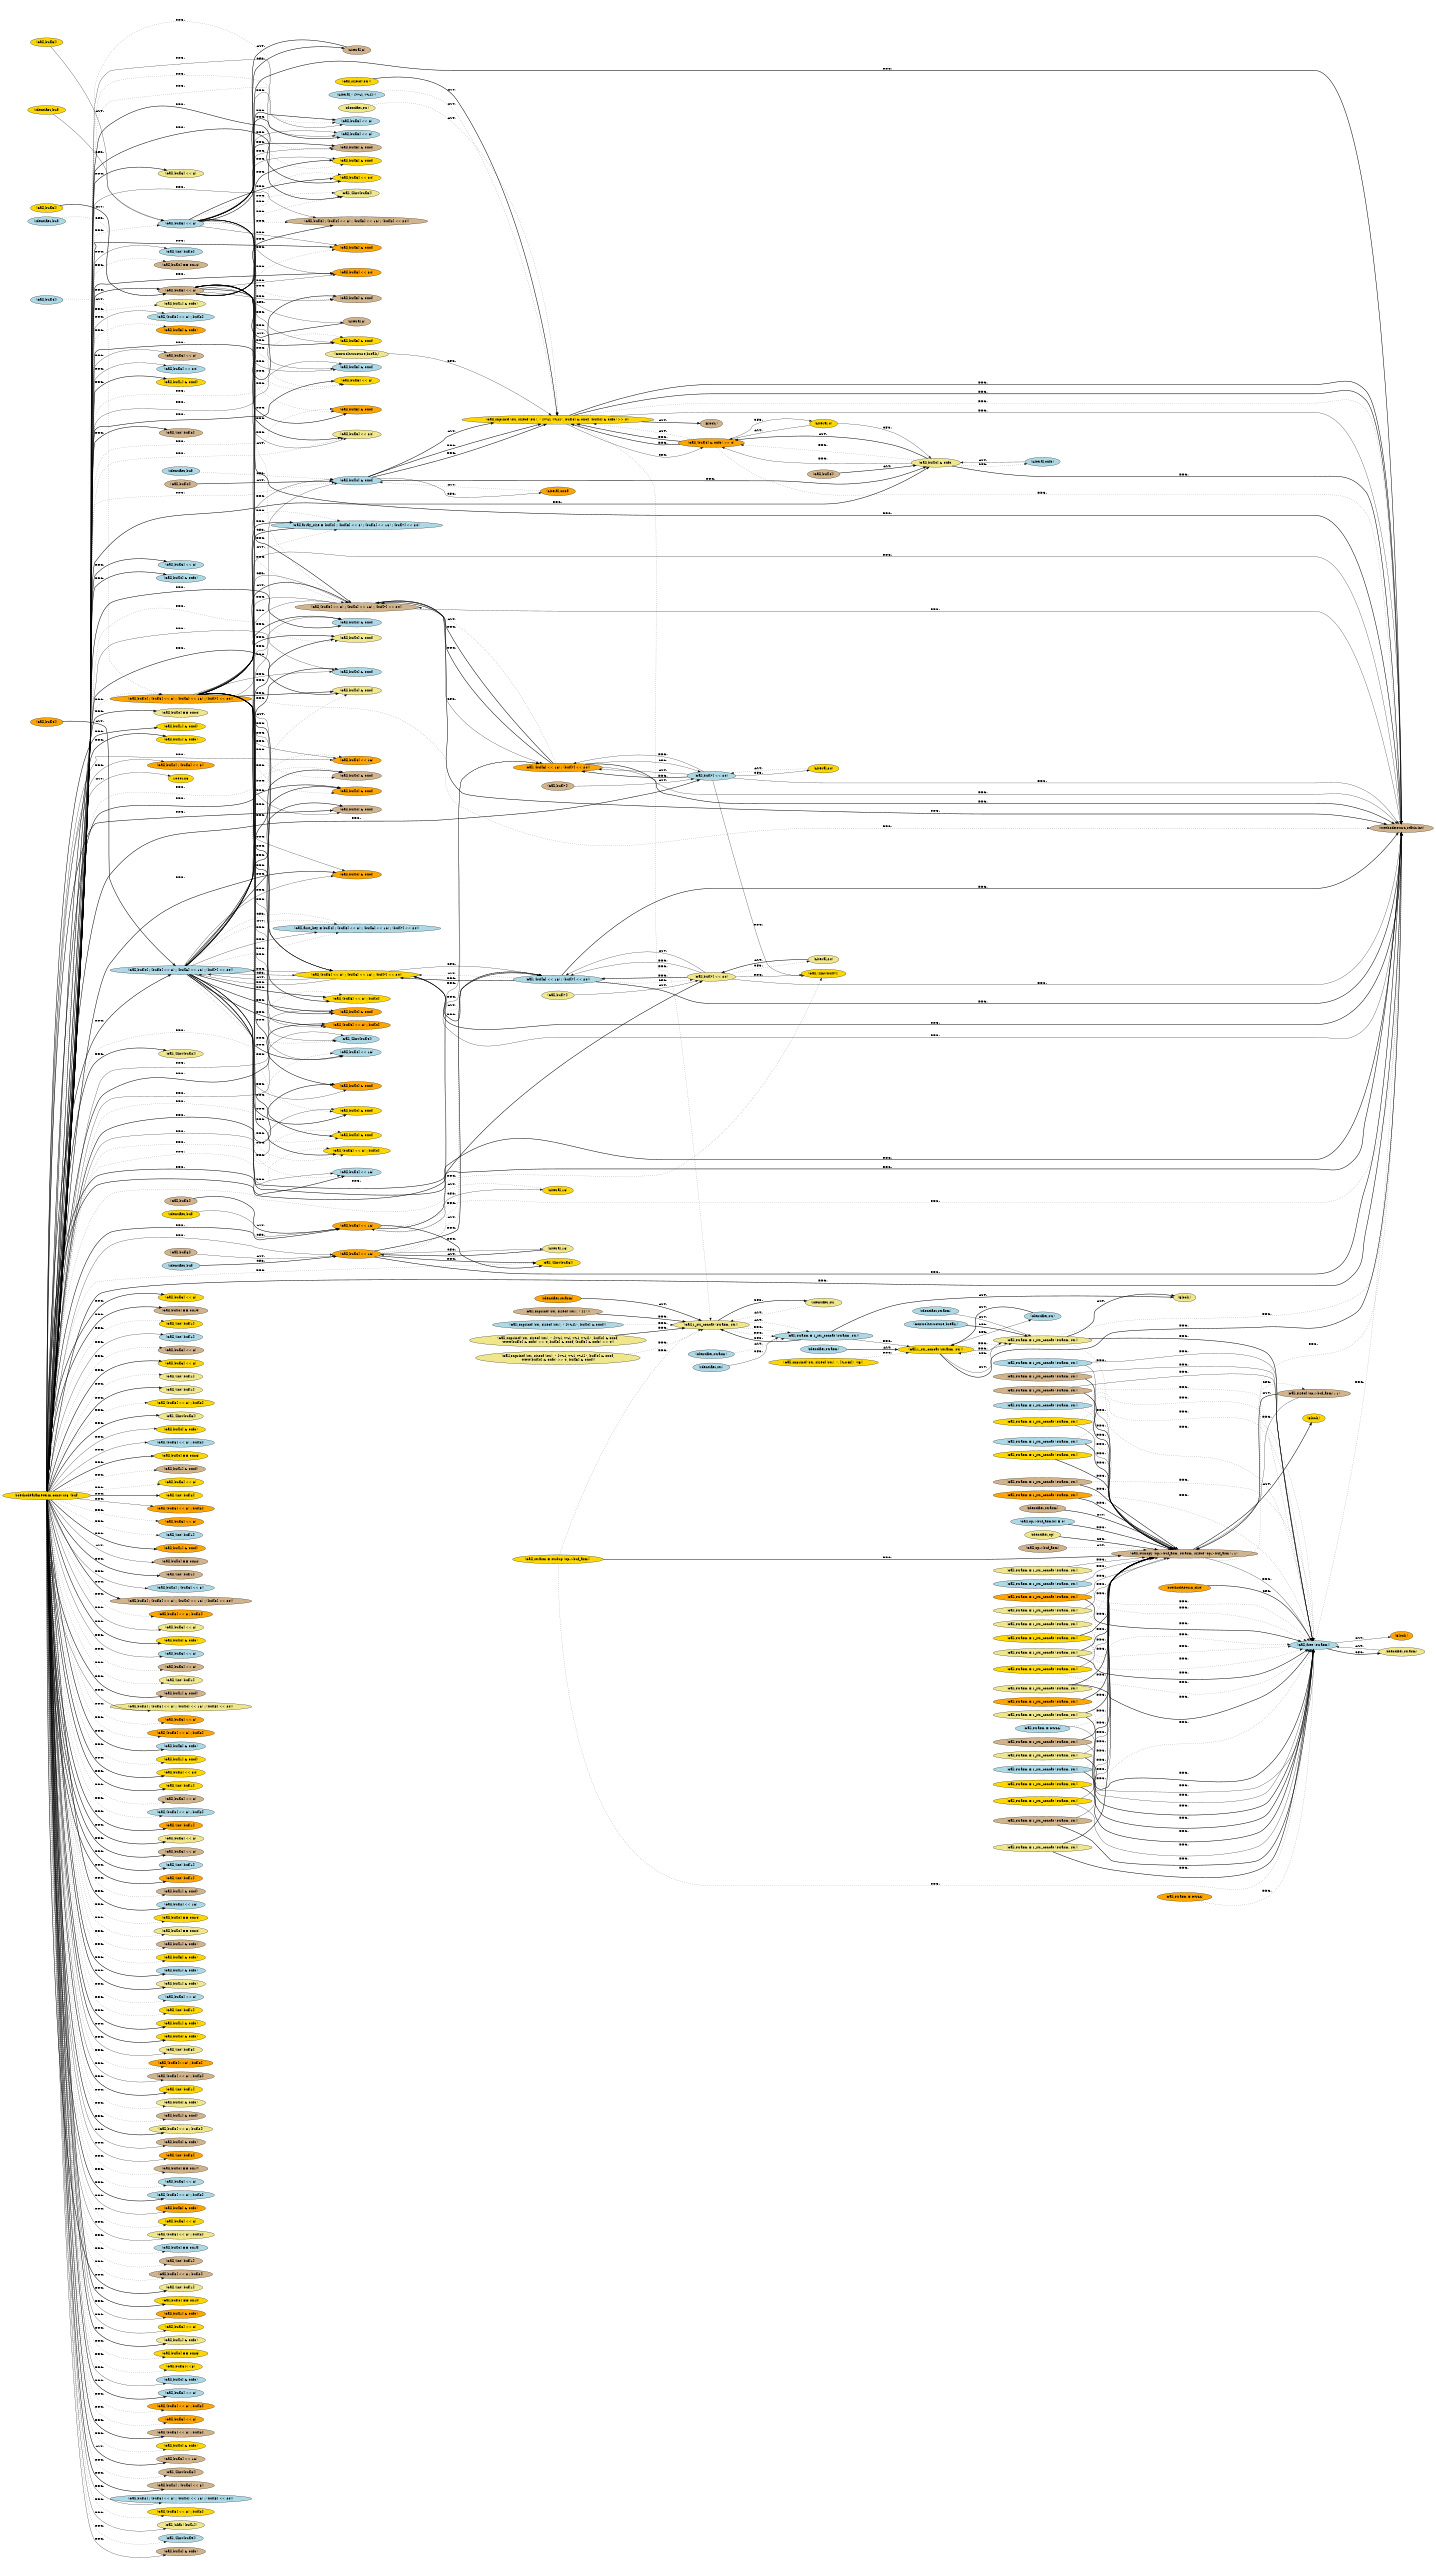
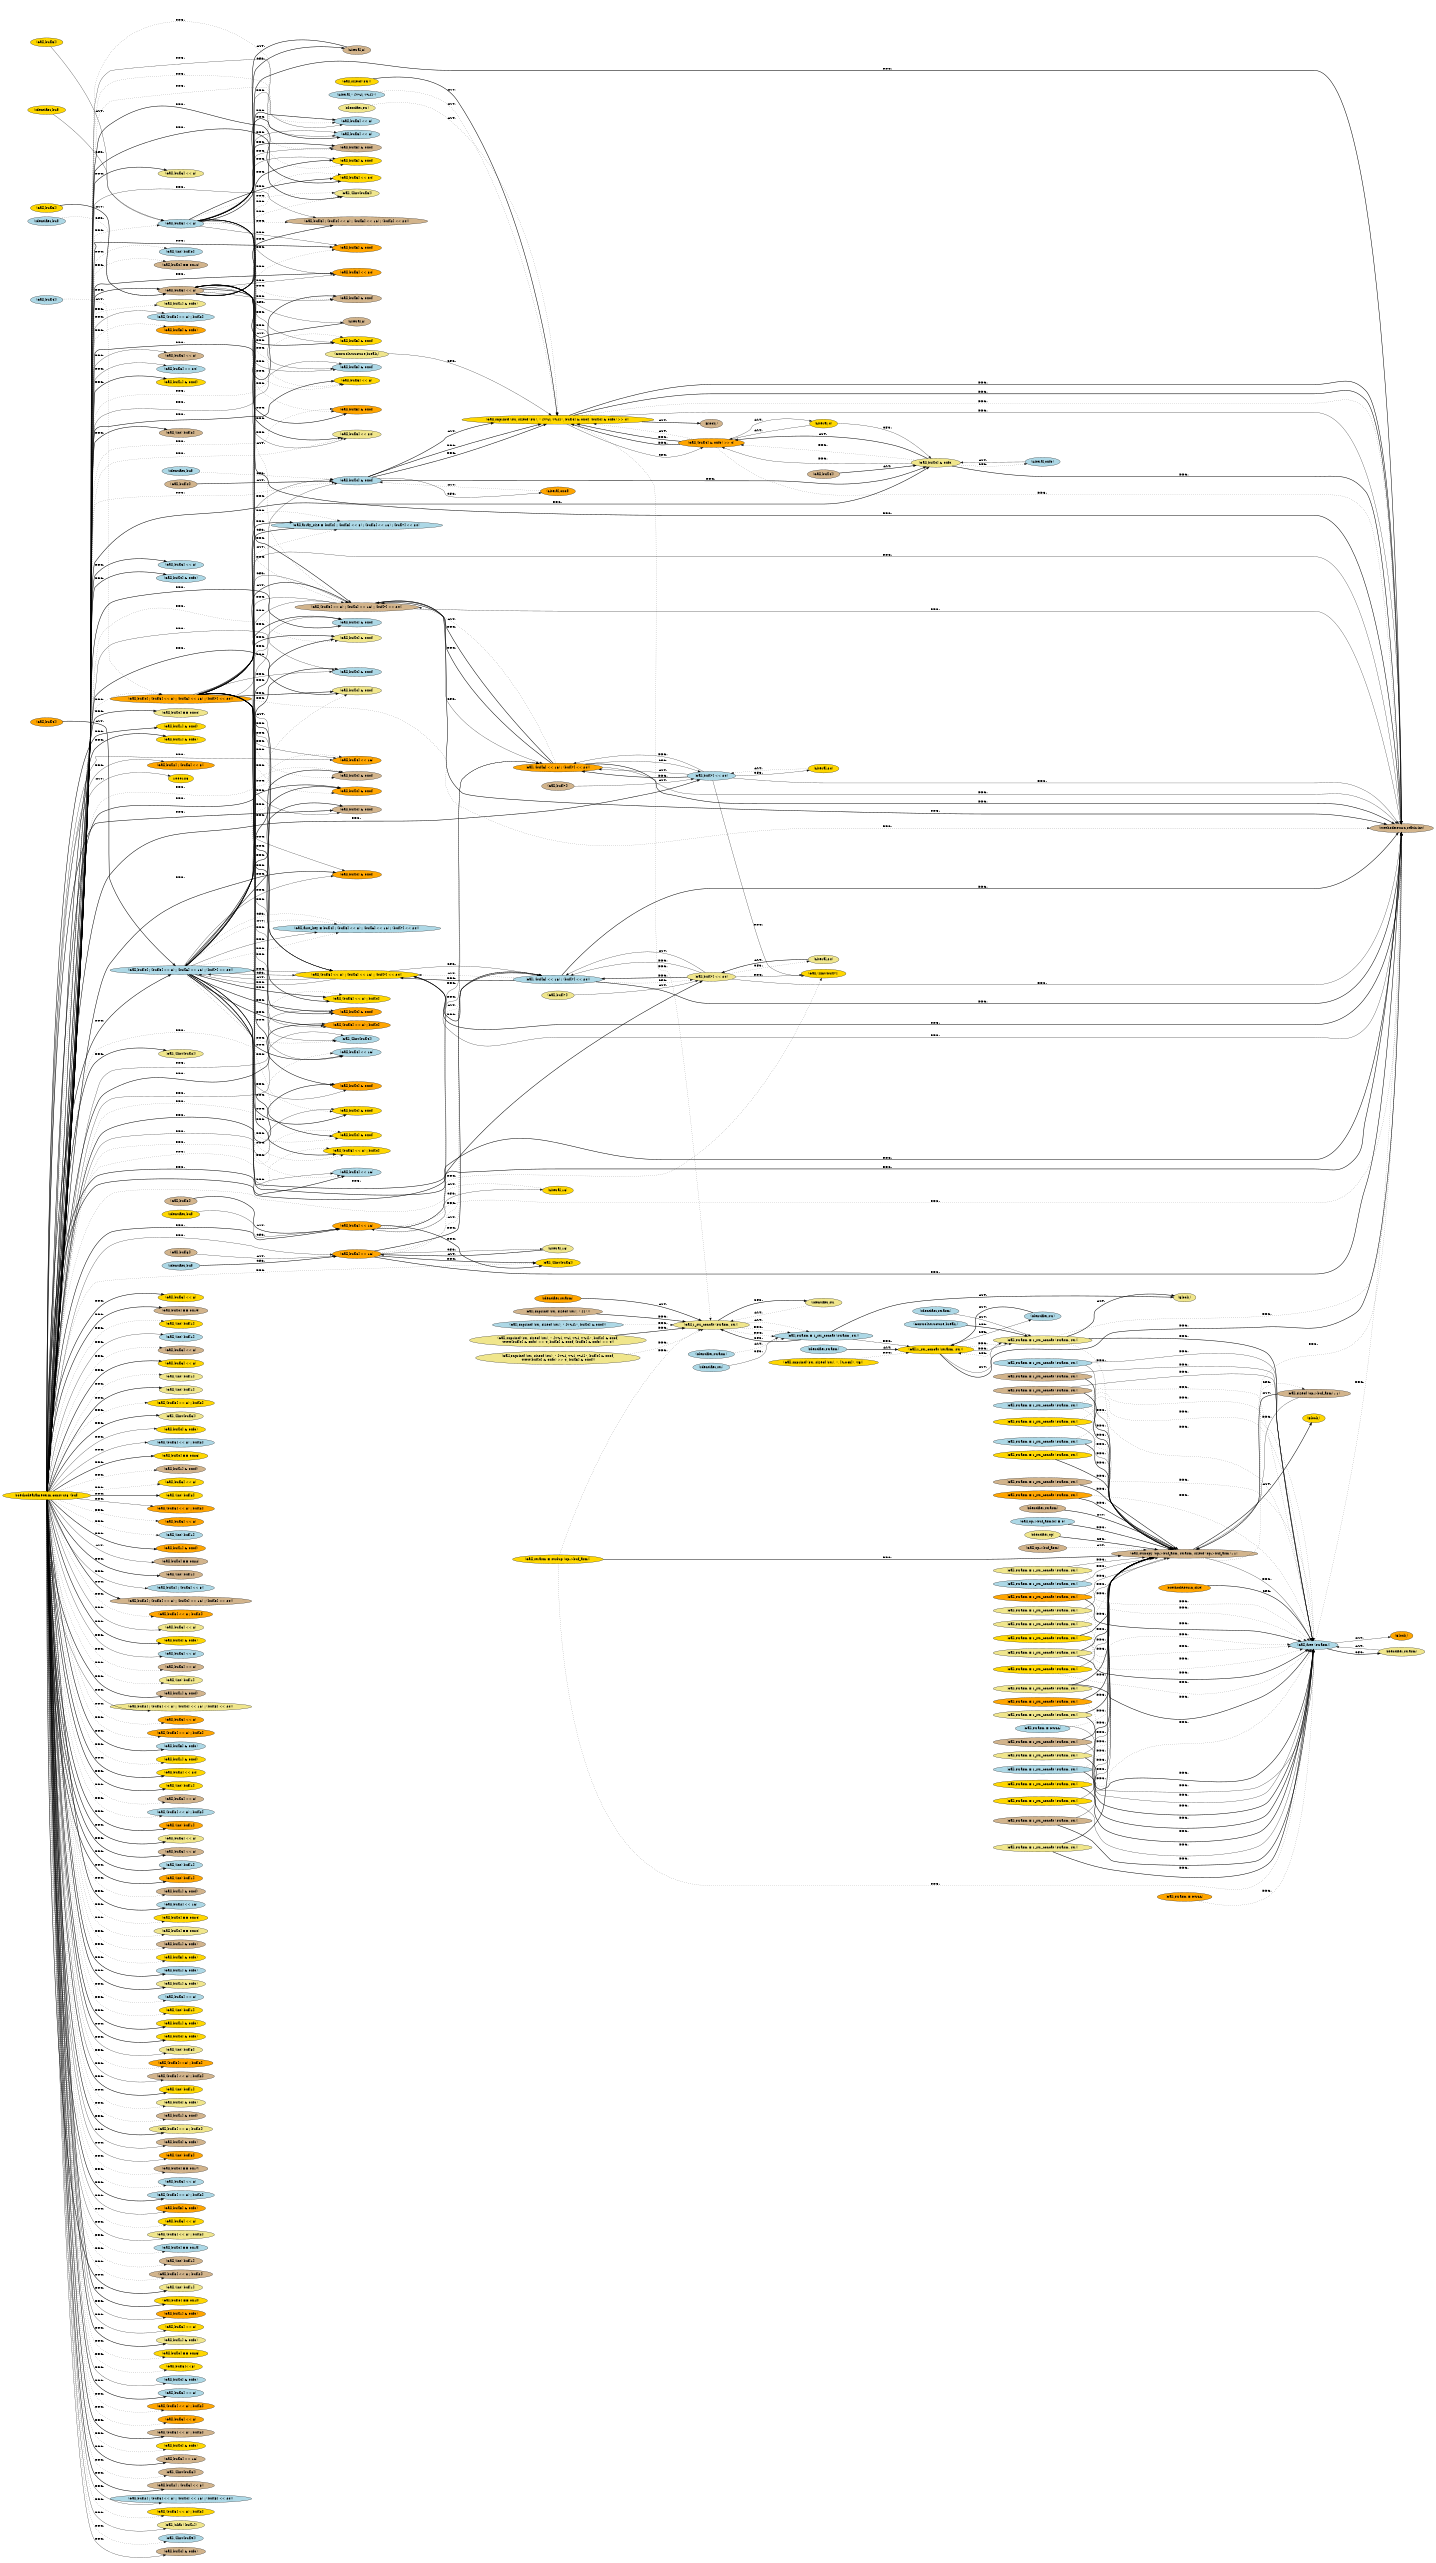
(759, 420) -> (759, 420)
(86, 840) -> (86, 840)
(847, 1283) -> none
(100, 2446) -> (100, 2446)
